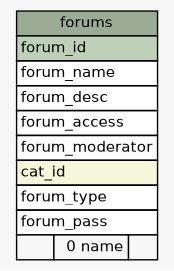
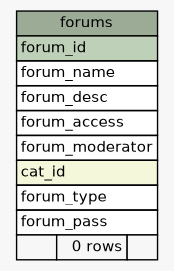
(95, 247) -> (97, 247)
